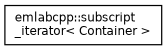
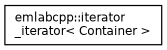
(83, 25) -> (83, 25)
